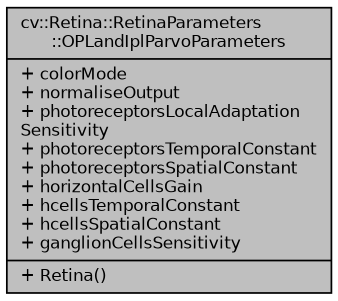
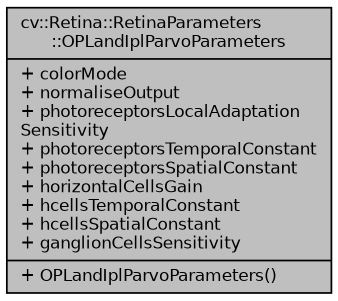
(64, 276) -> (149, 276)
